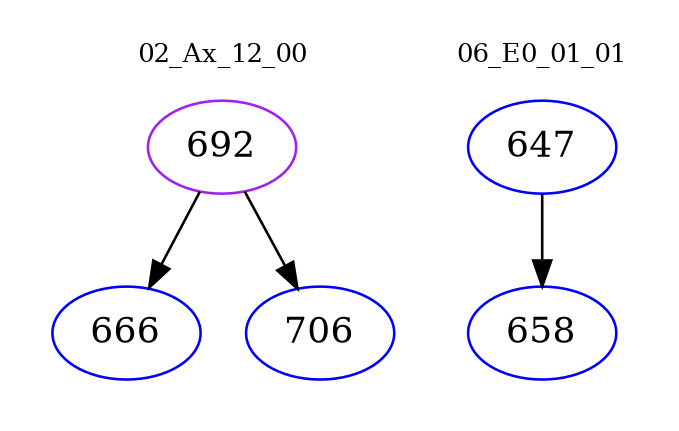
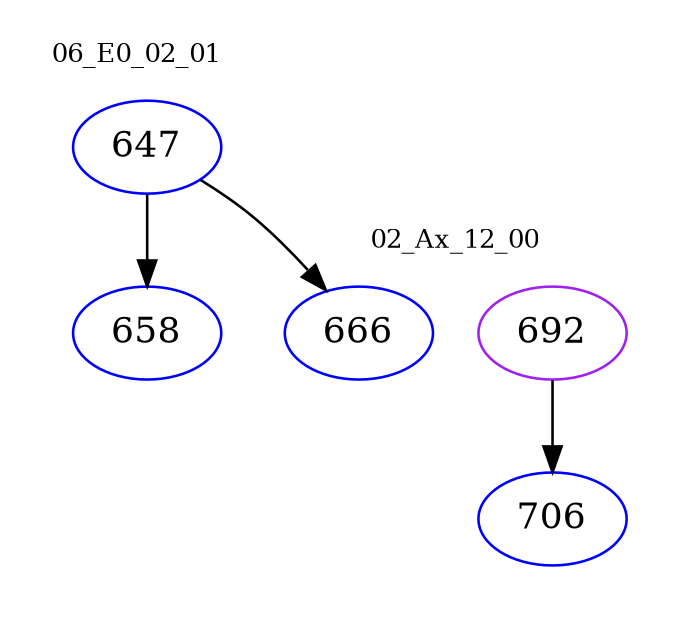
(542, 56) -> (137, 56)
(181, 228) -> (281, 242)
